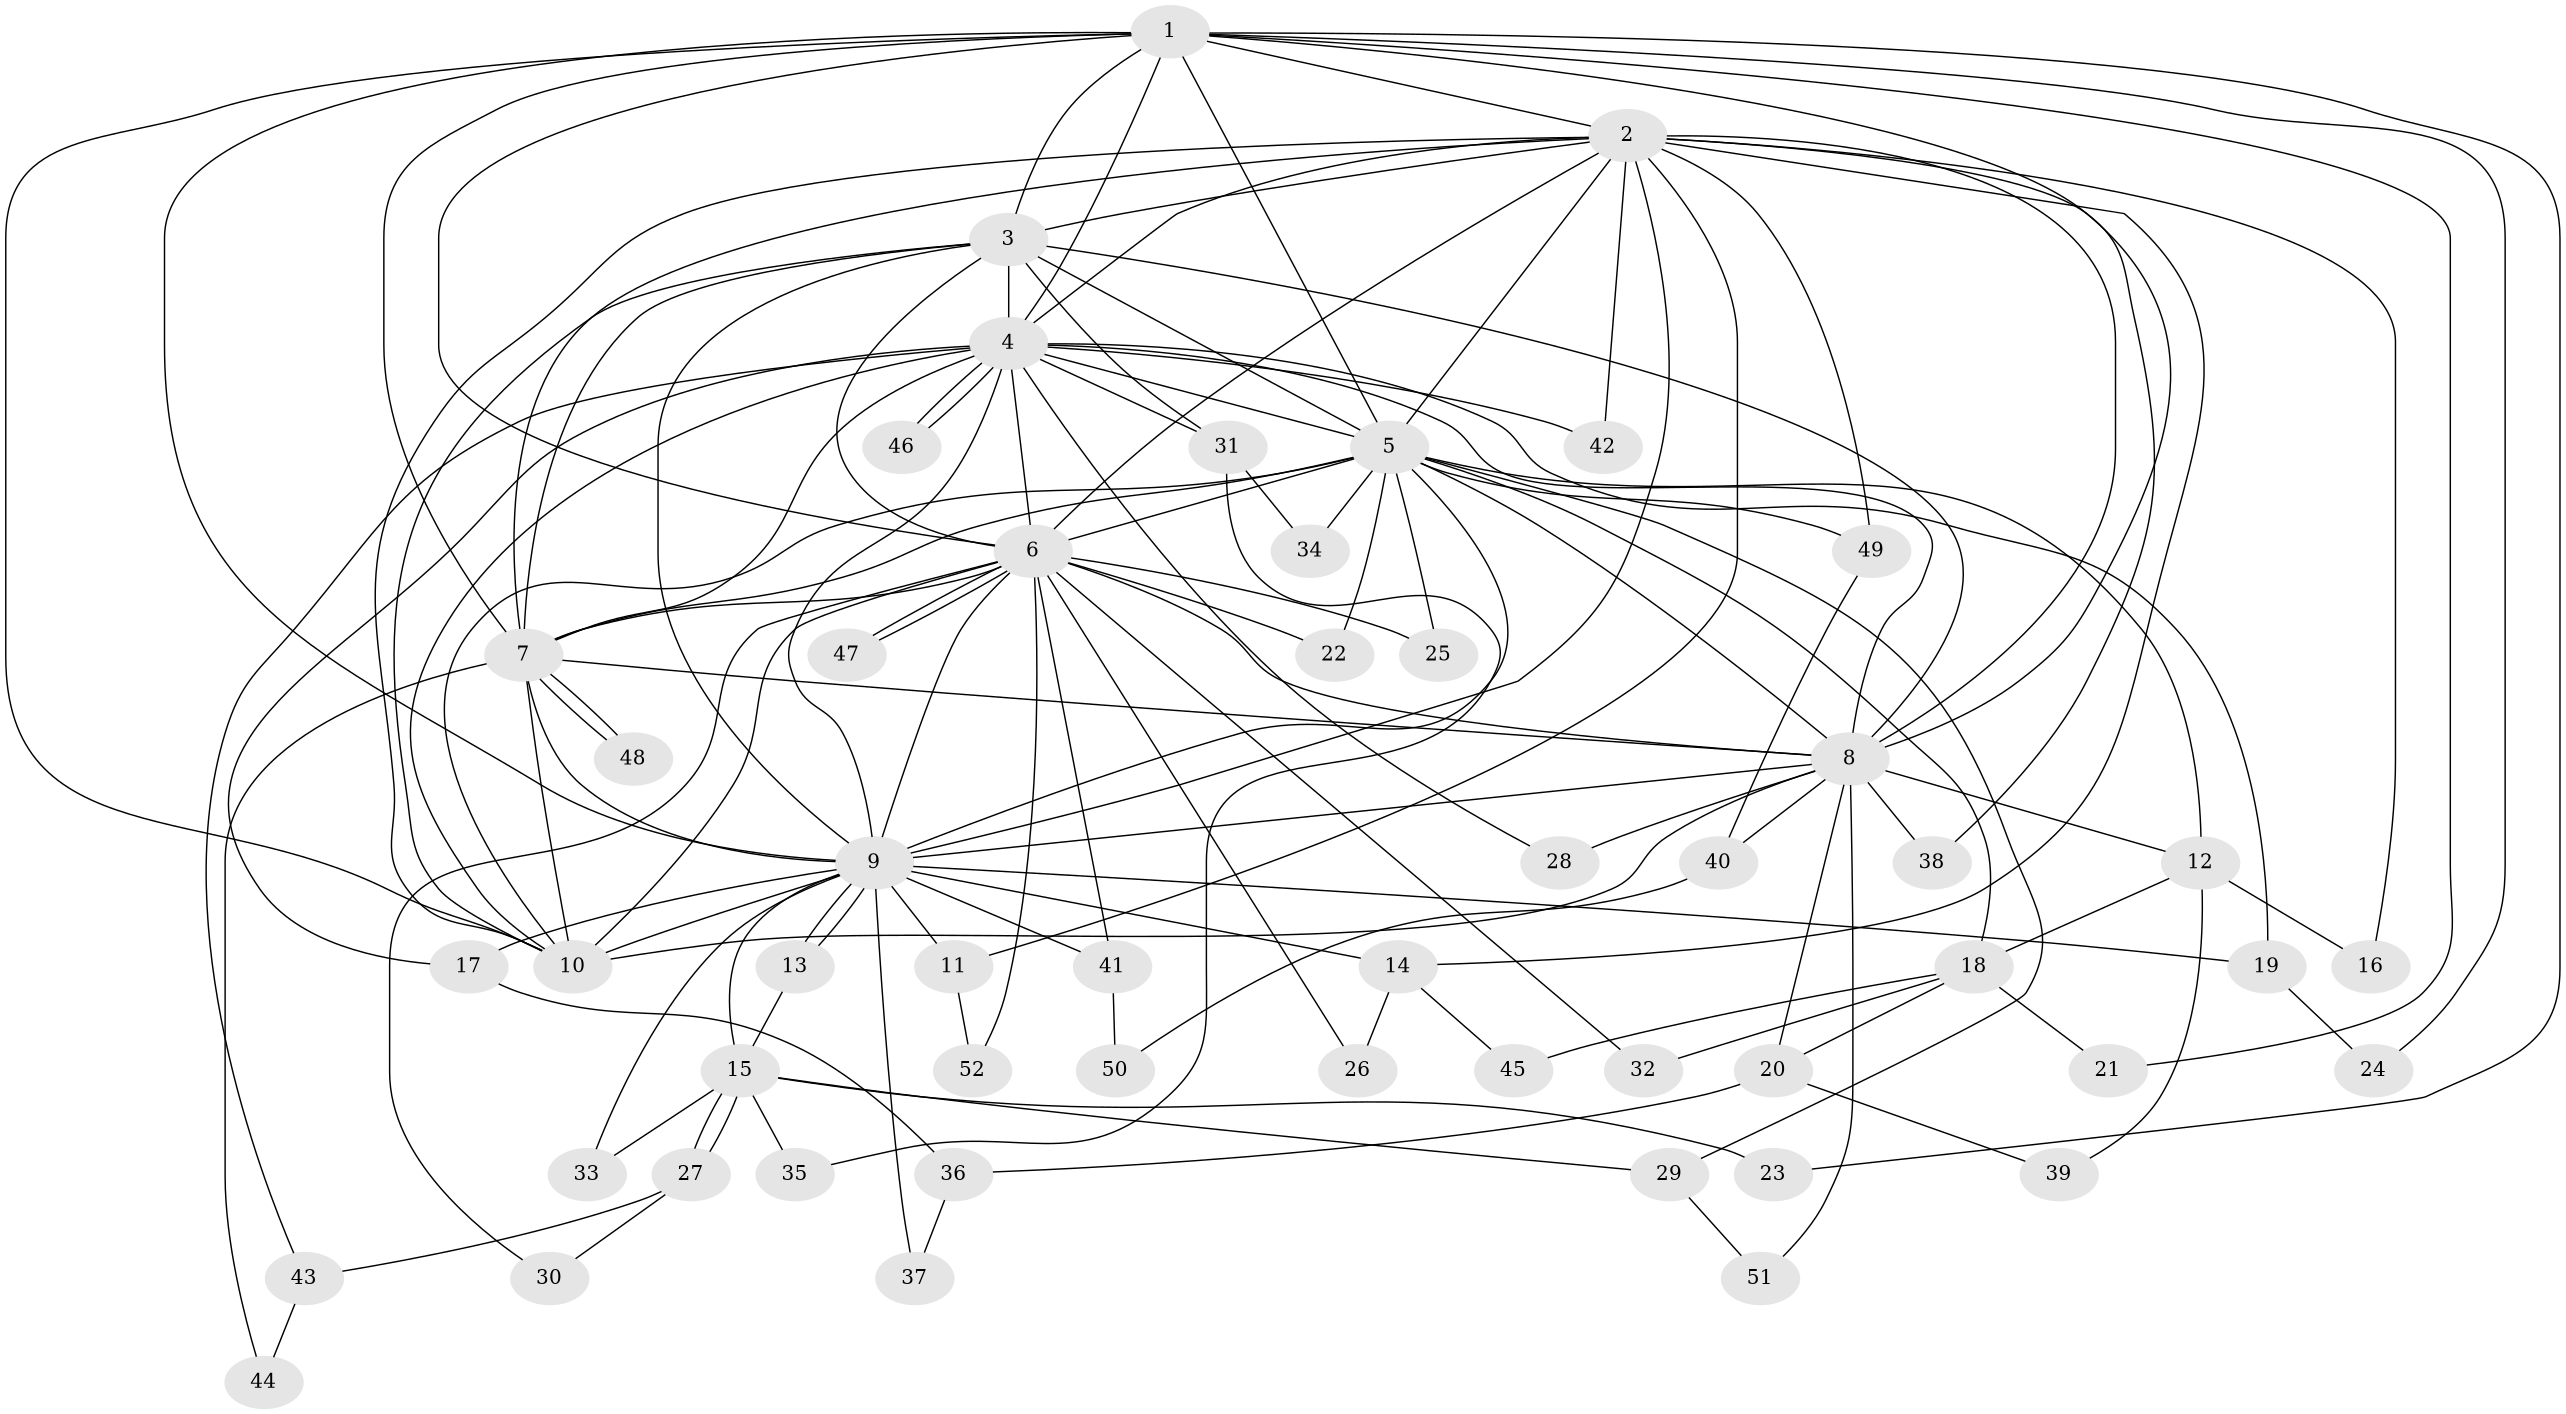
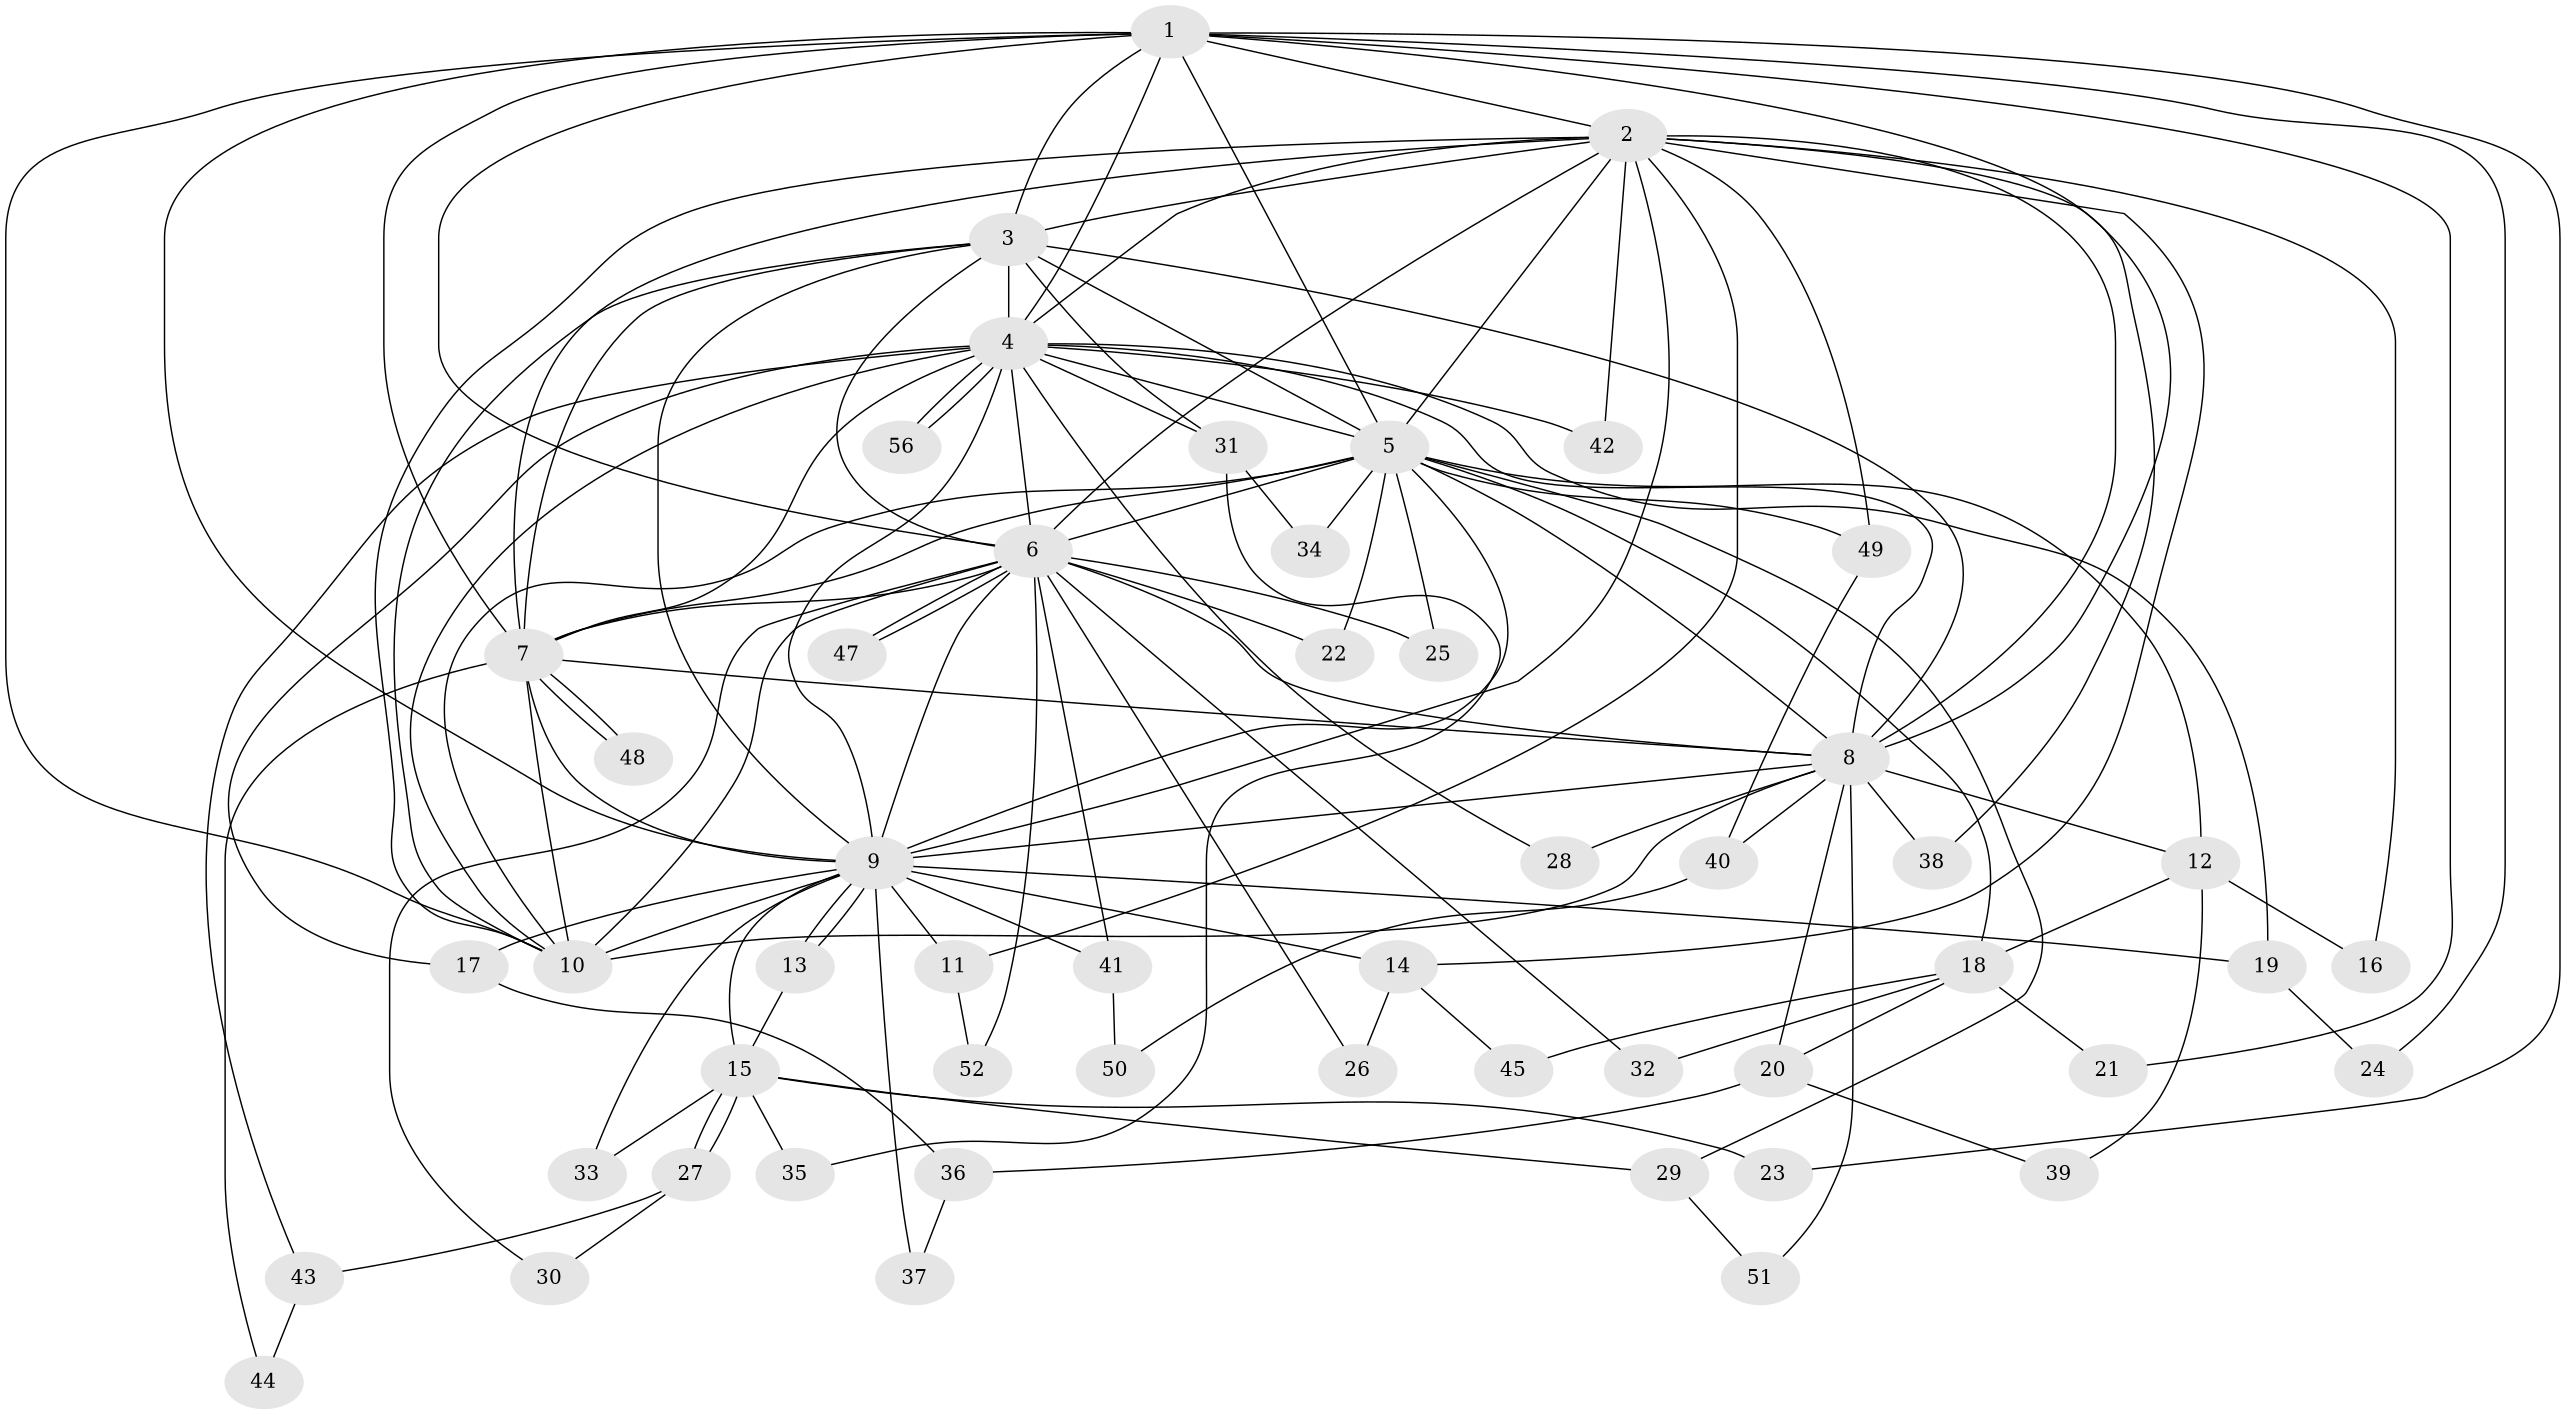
(902, 447) -> (902, 447)
